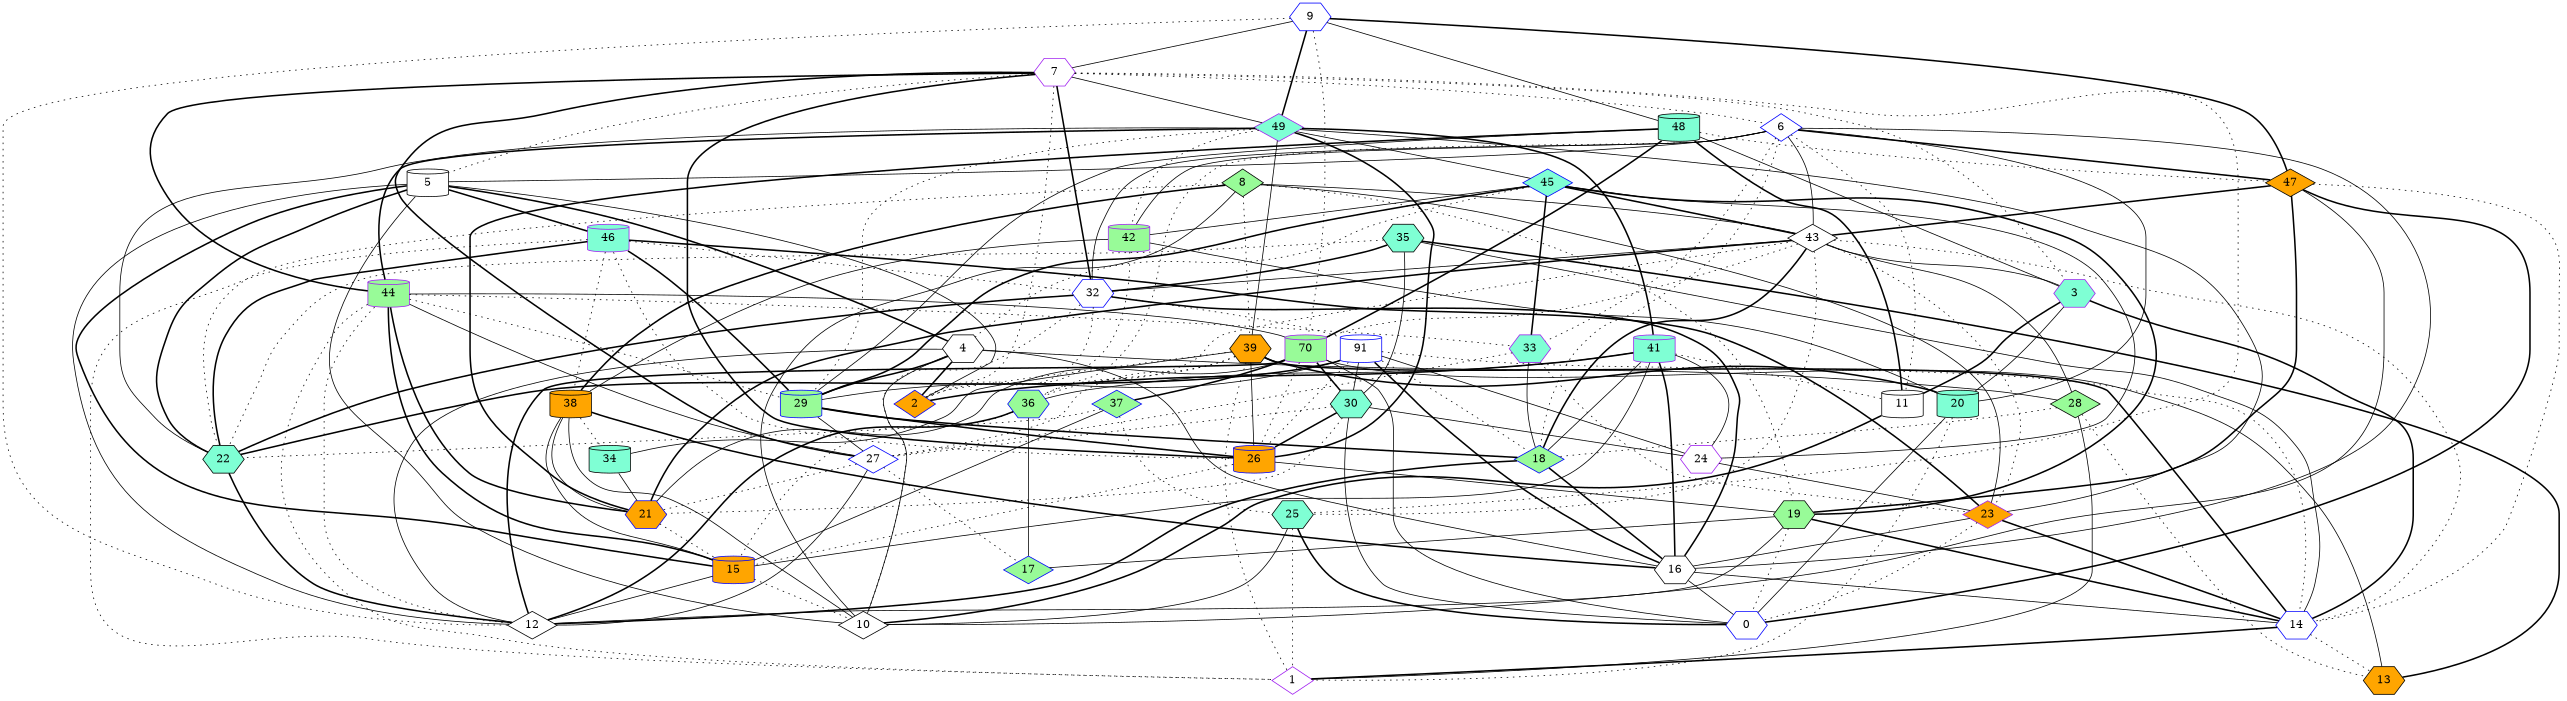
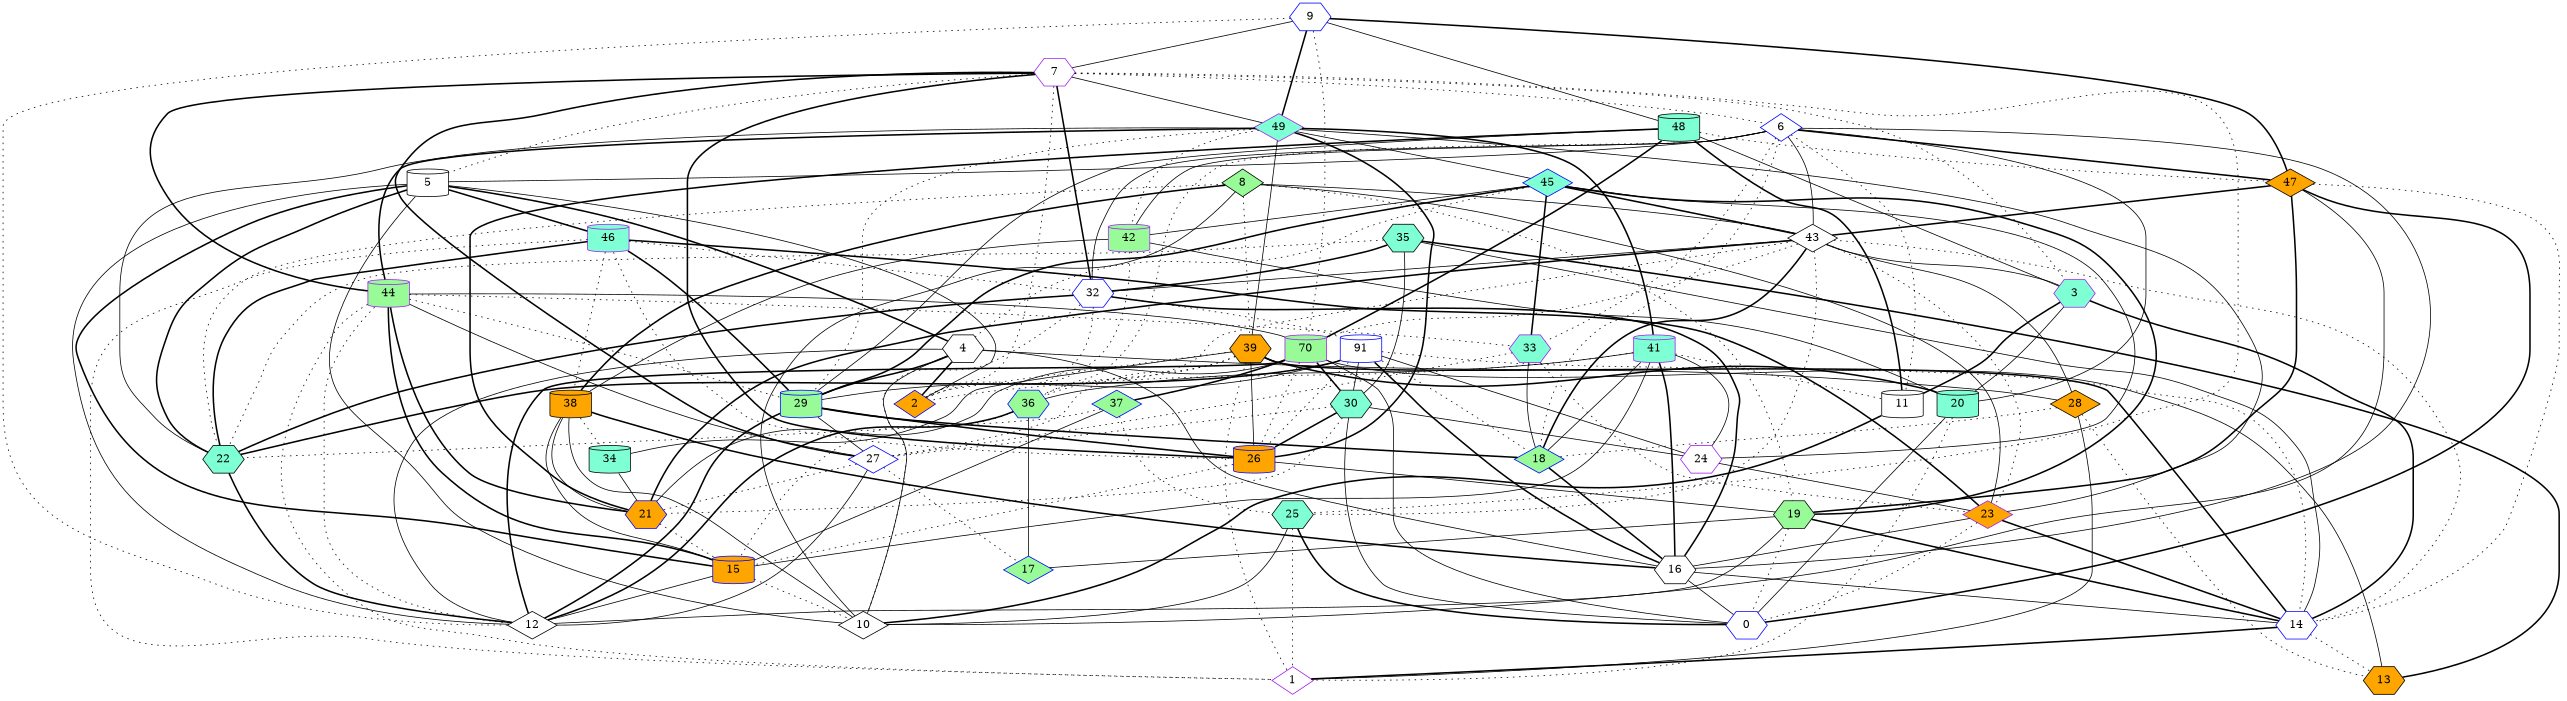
(1282, 376) -> (1282, 376)
(2075, 404) -> (2075, 404)
(1046, 586) -> (675, 527)
